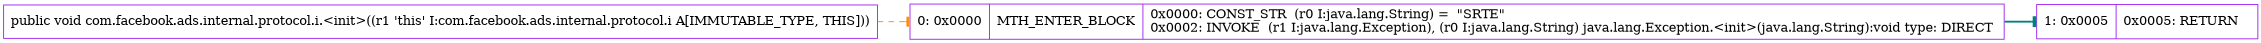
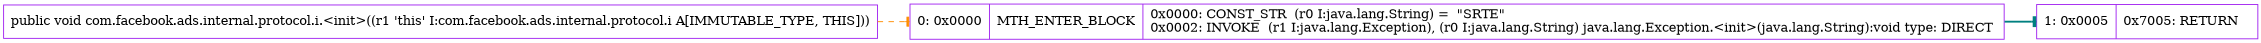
(2187, 21) -> (2187, 21)
